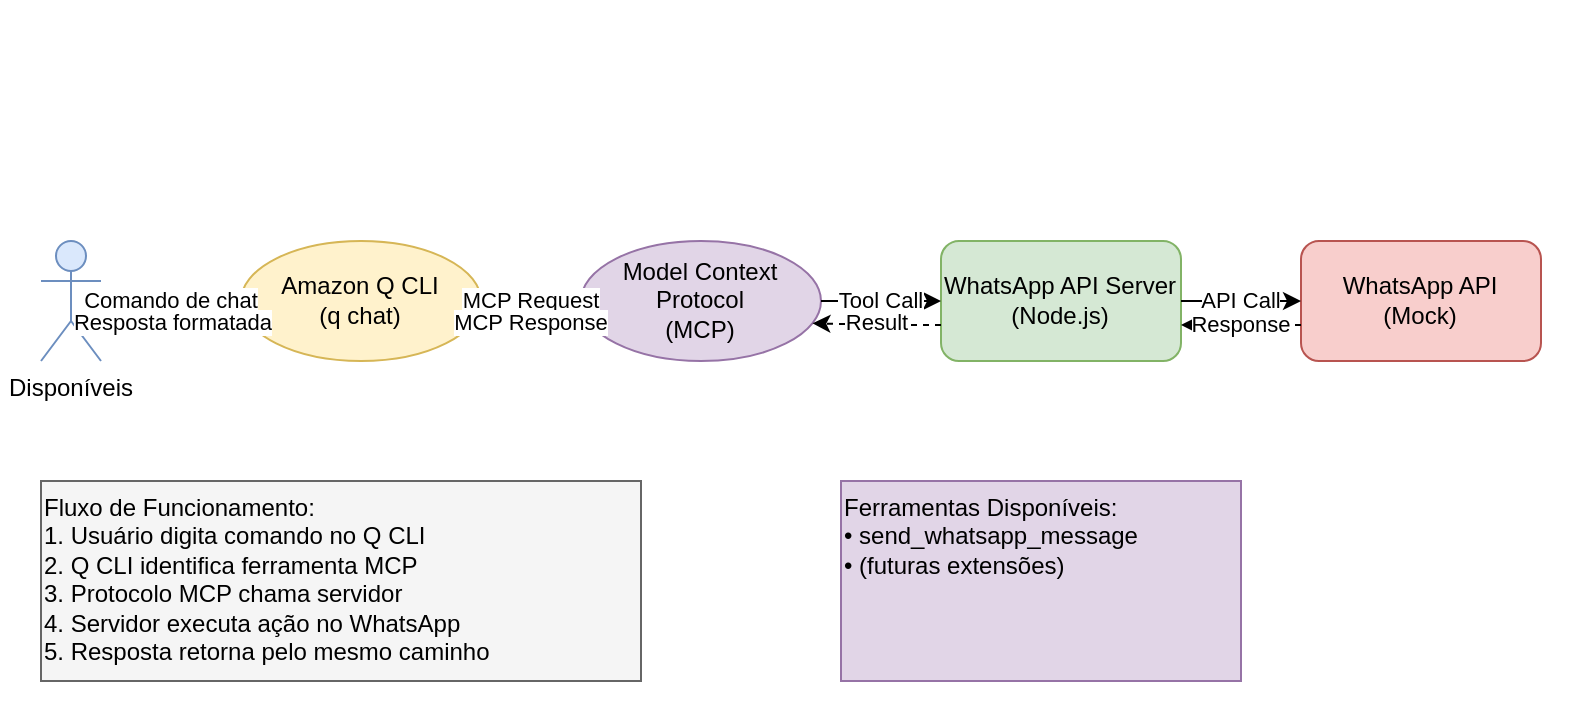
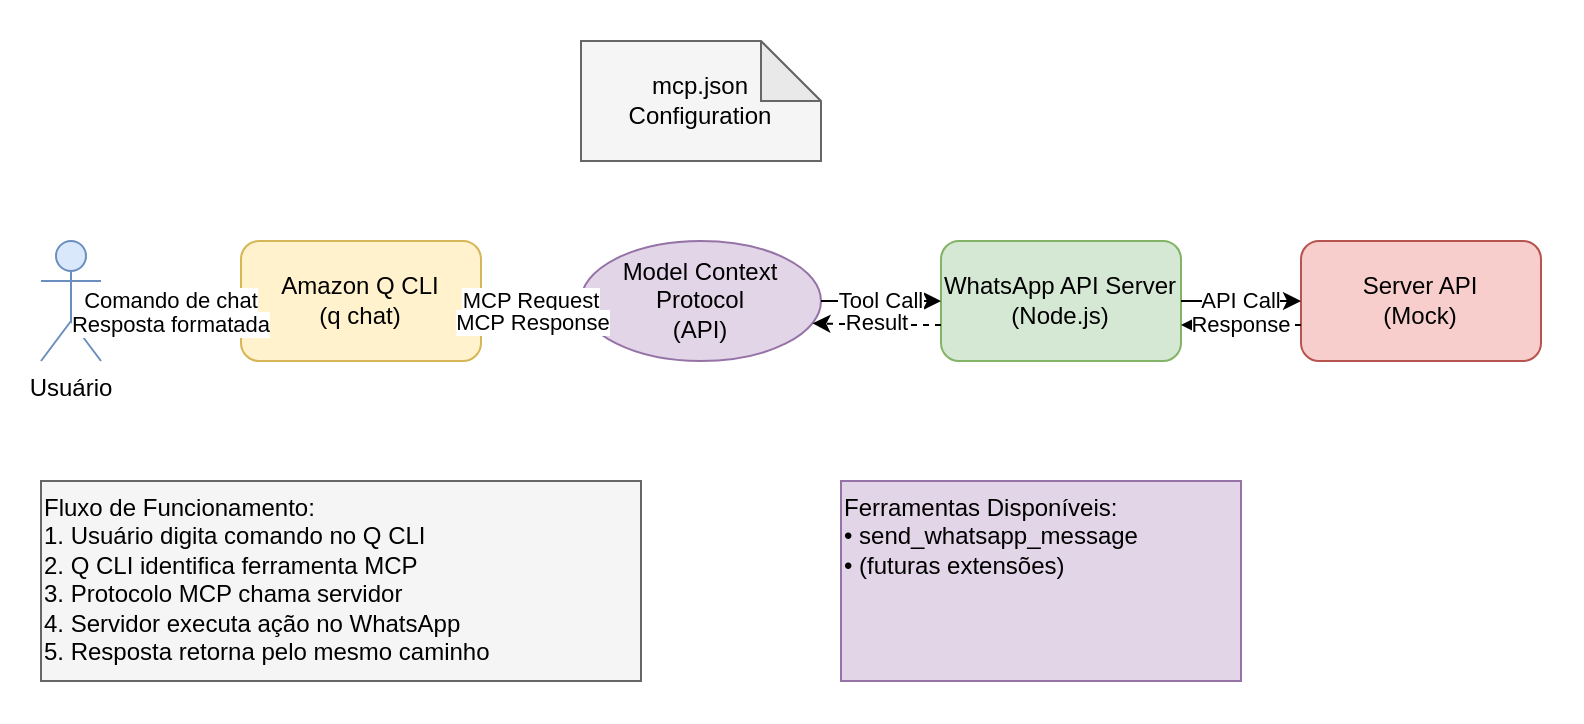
none -> (701, 101)
(361, 301) -> (361, 301)
(701, 301) -> (701, 301)
(1421, 301) -> (1421, 301)
(72, 389) -> (72, 389)
